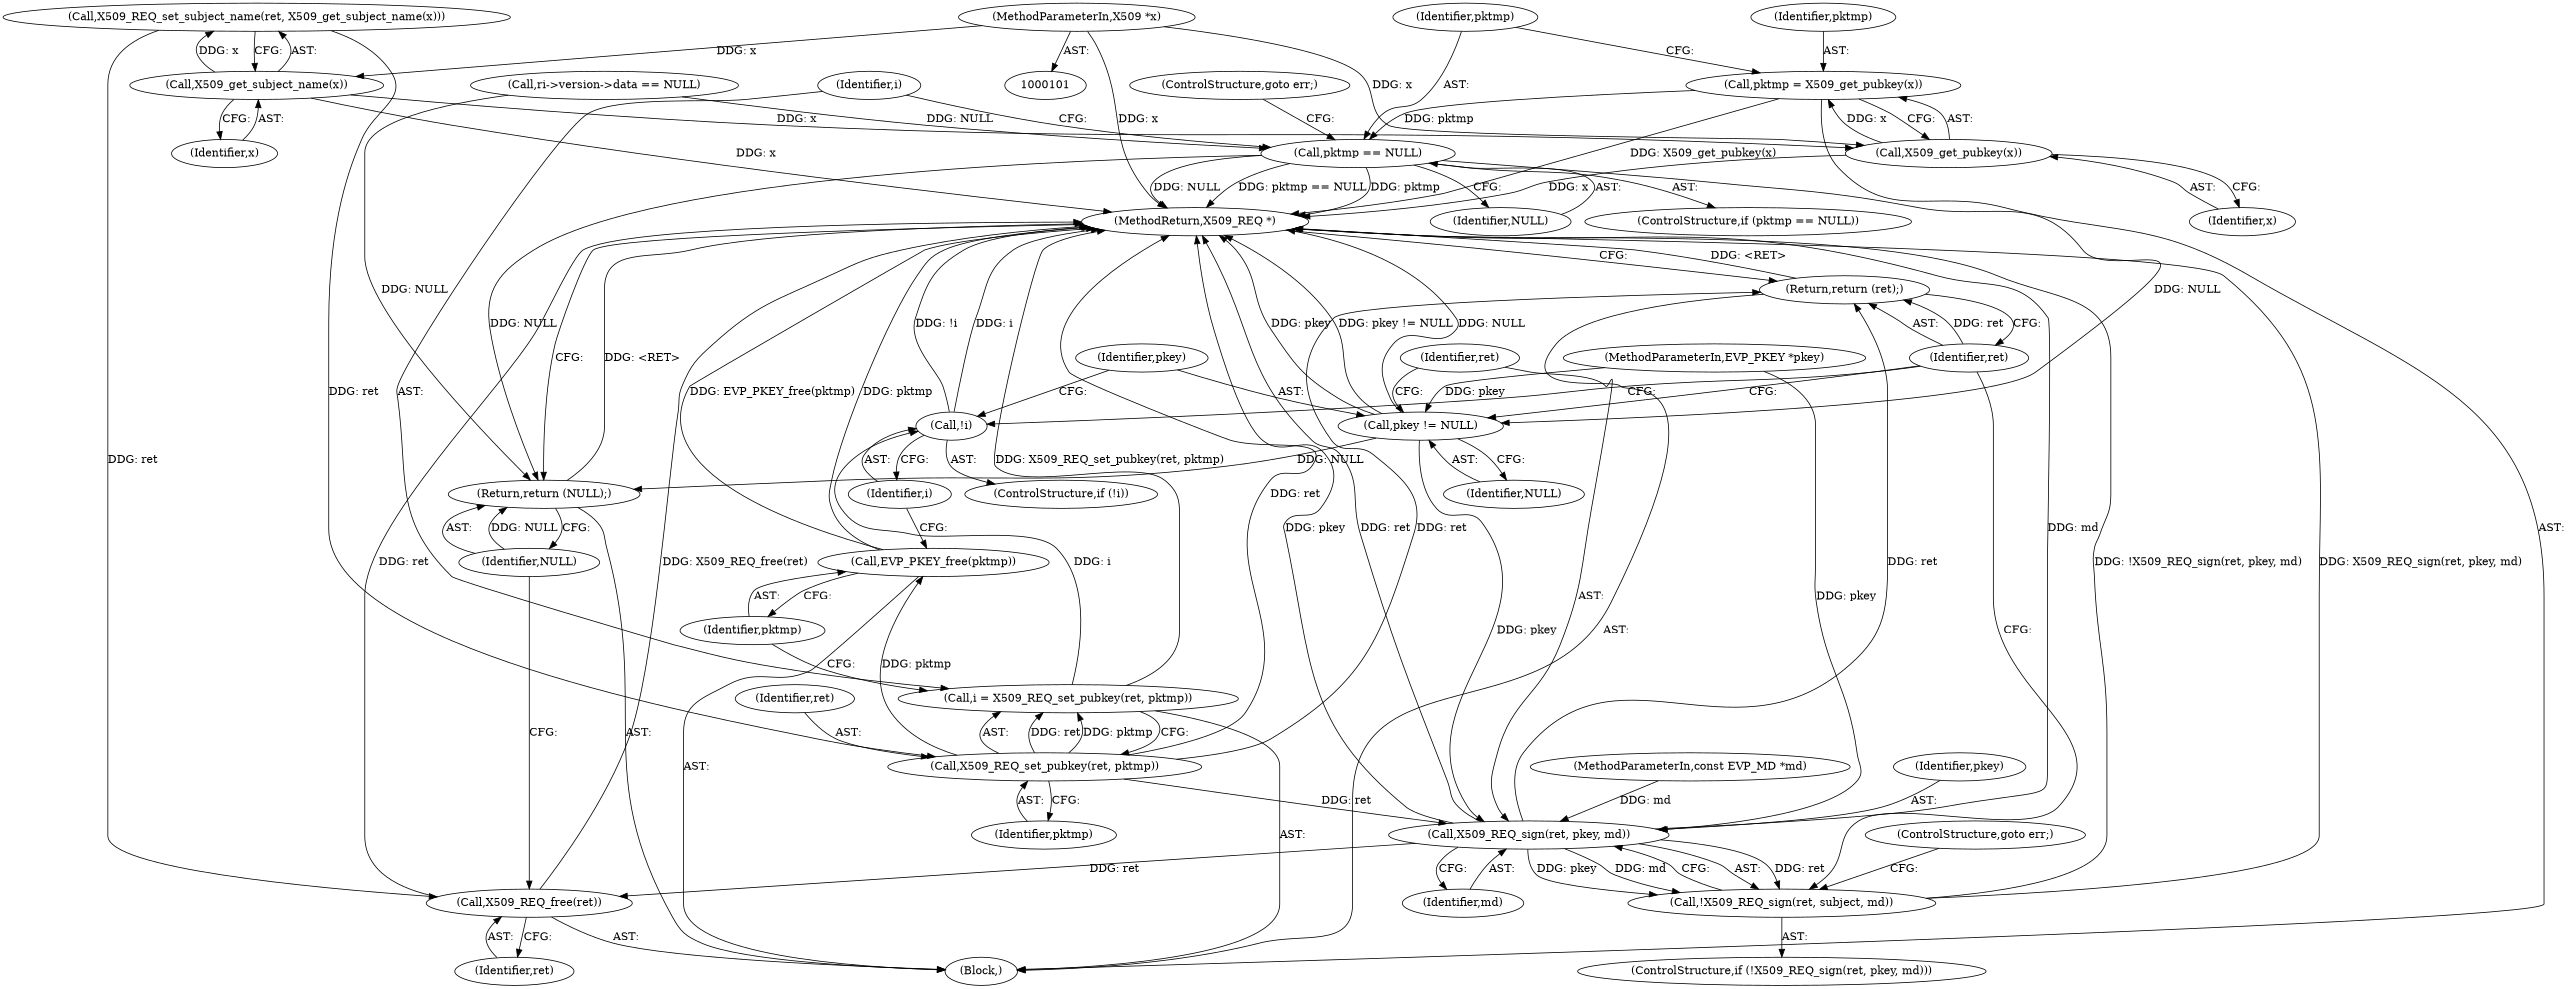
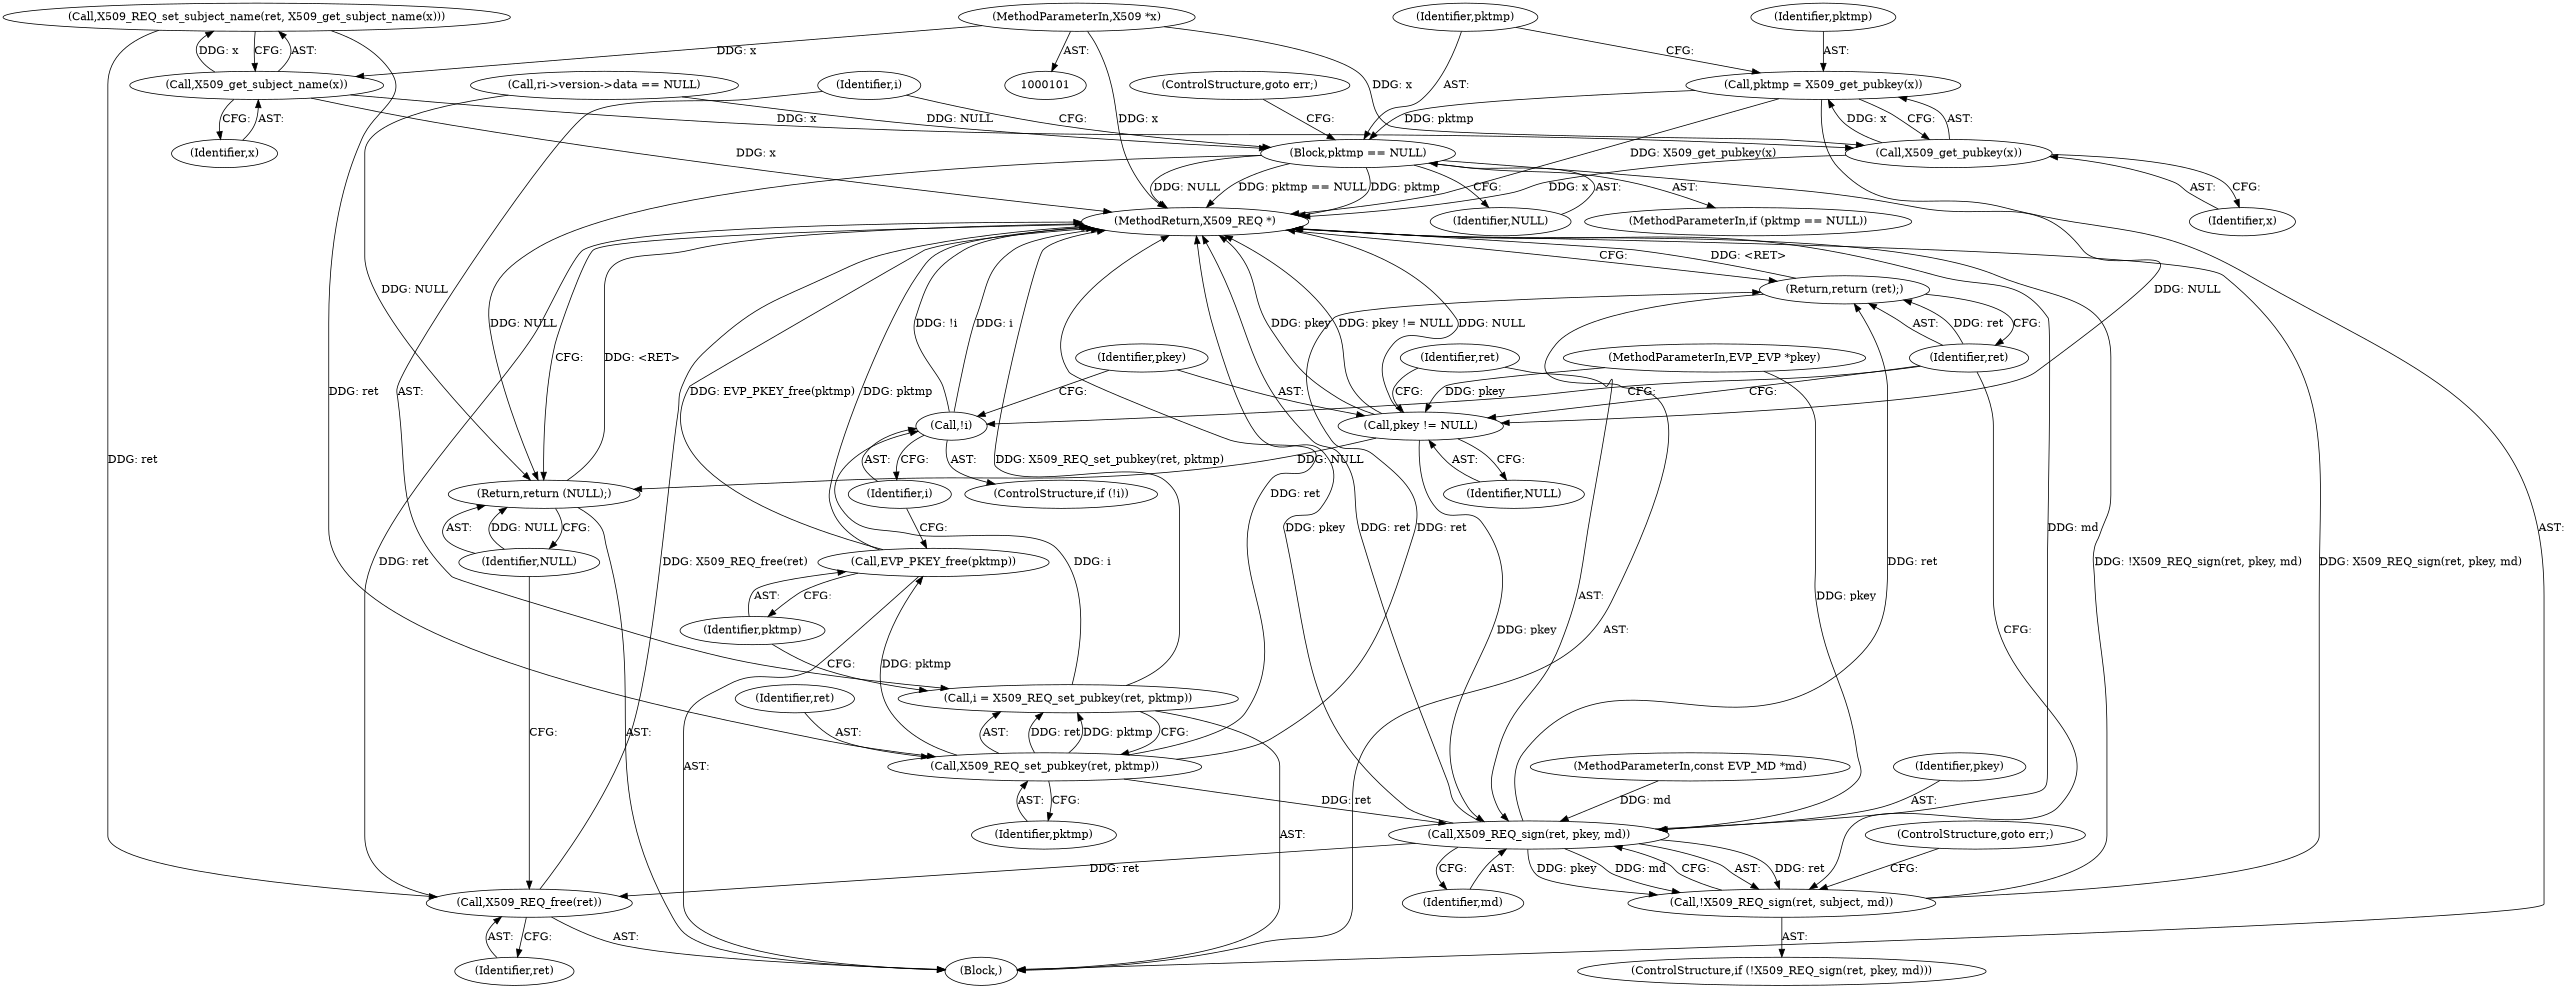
(1358, 154) -> (1358, 154)
(1748, 222) -> (1748, 222)
(1714, 358) -> (1714, 358)
